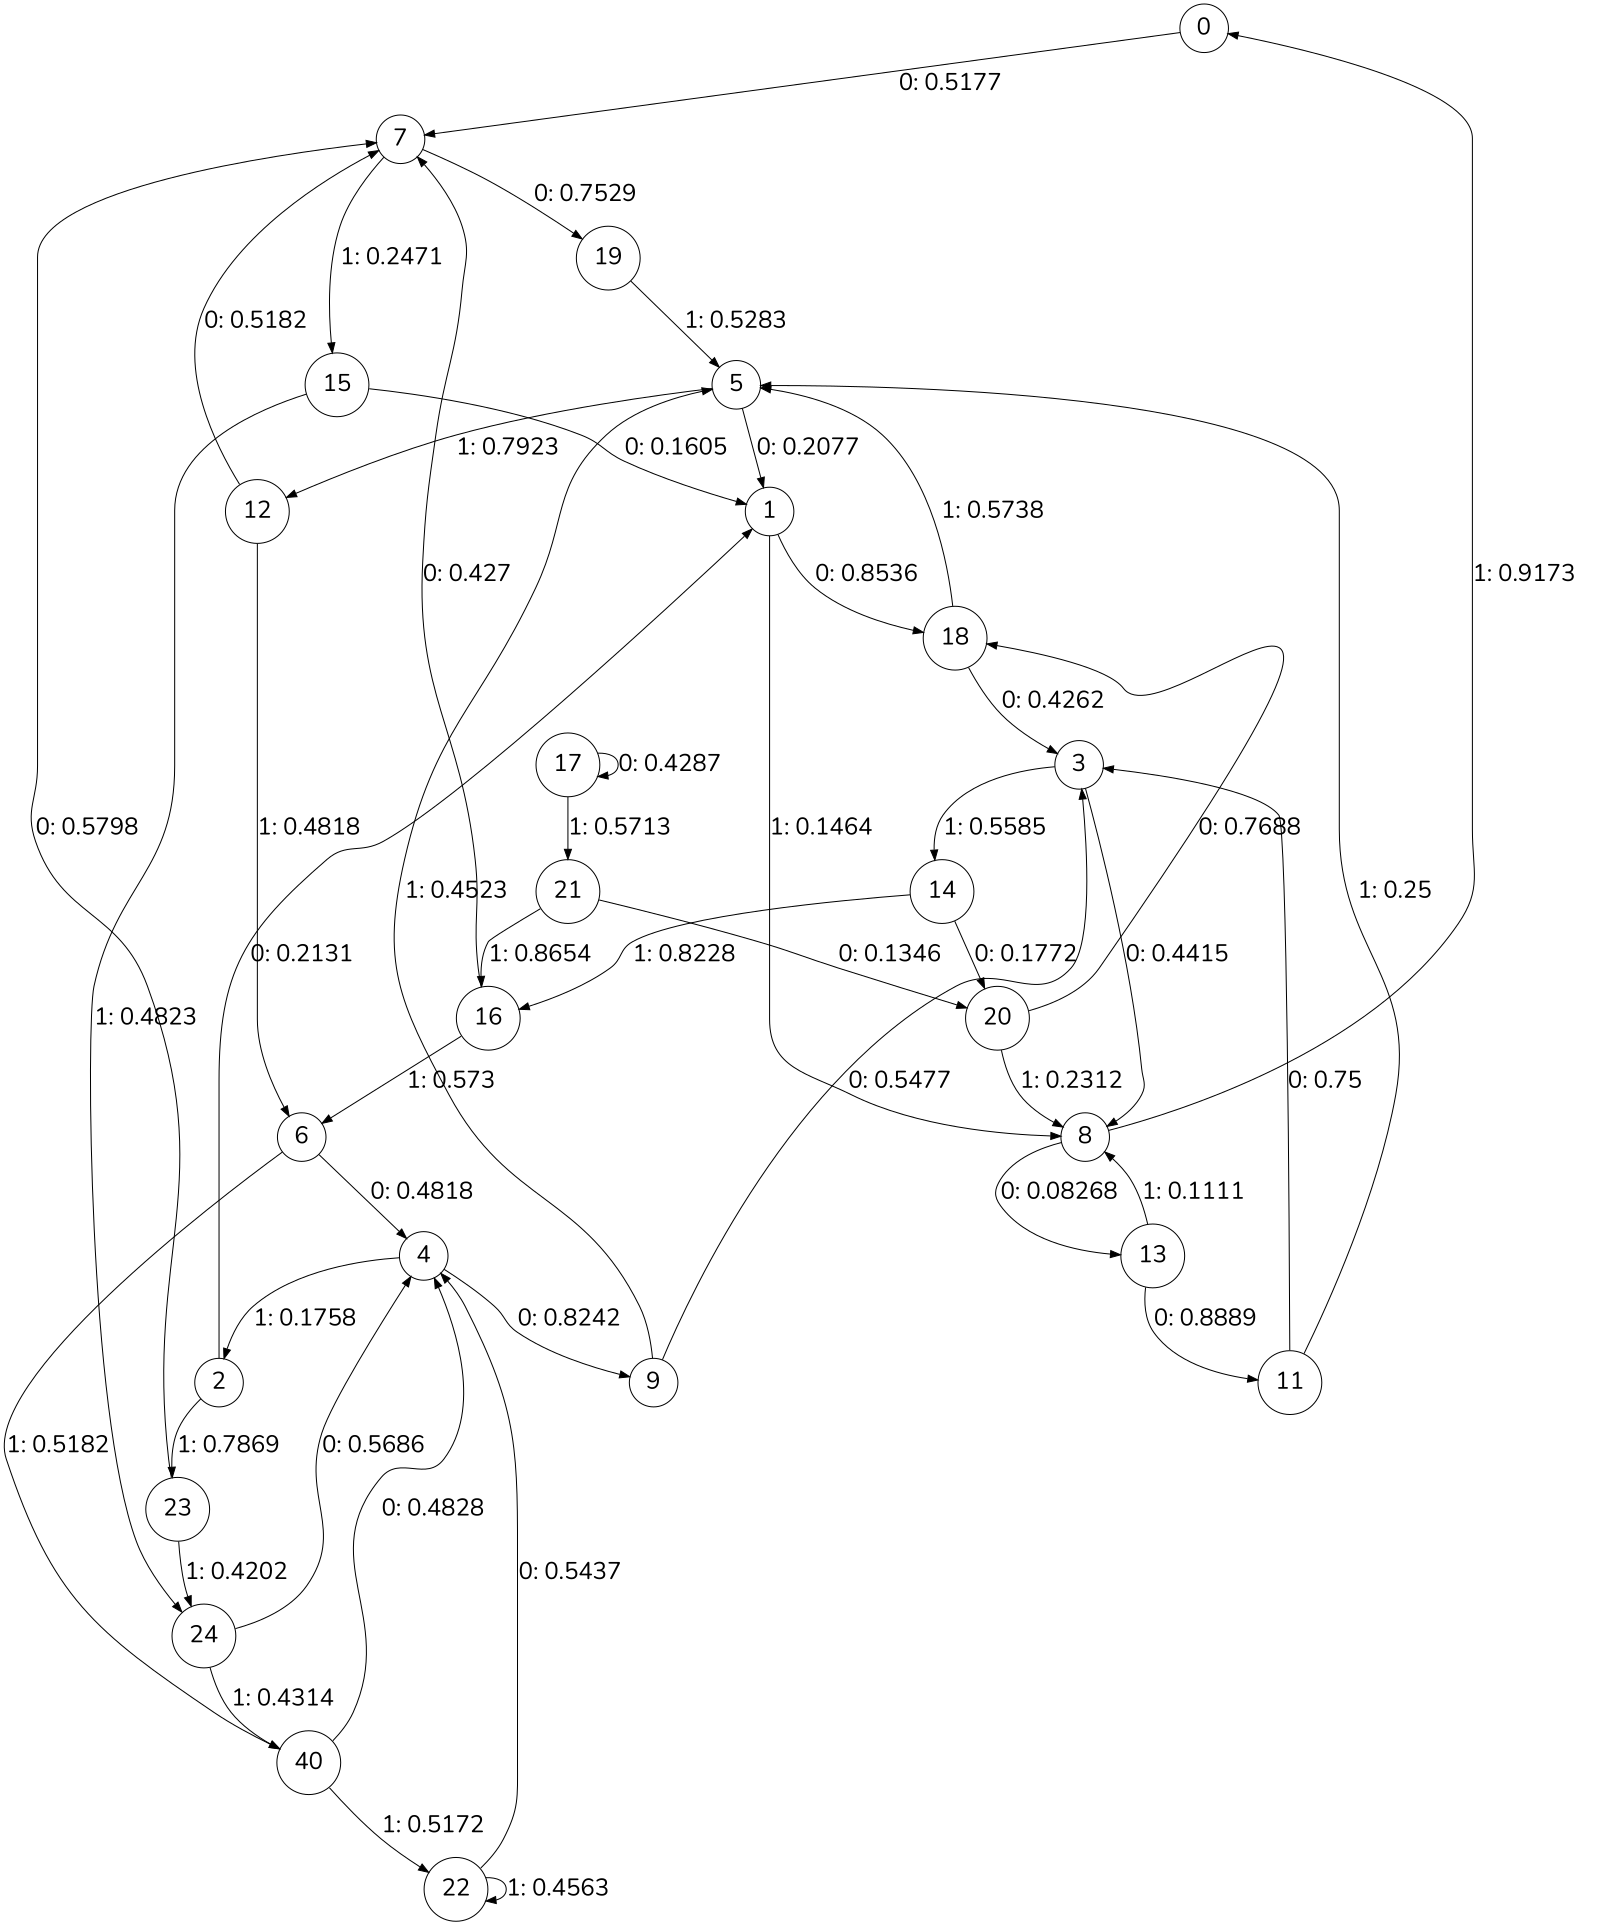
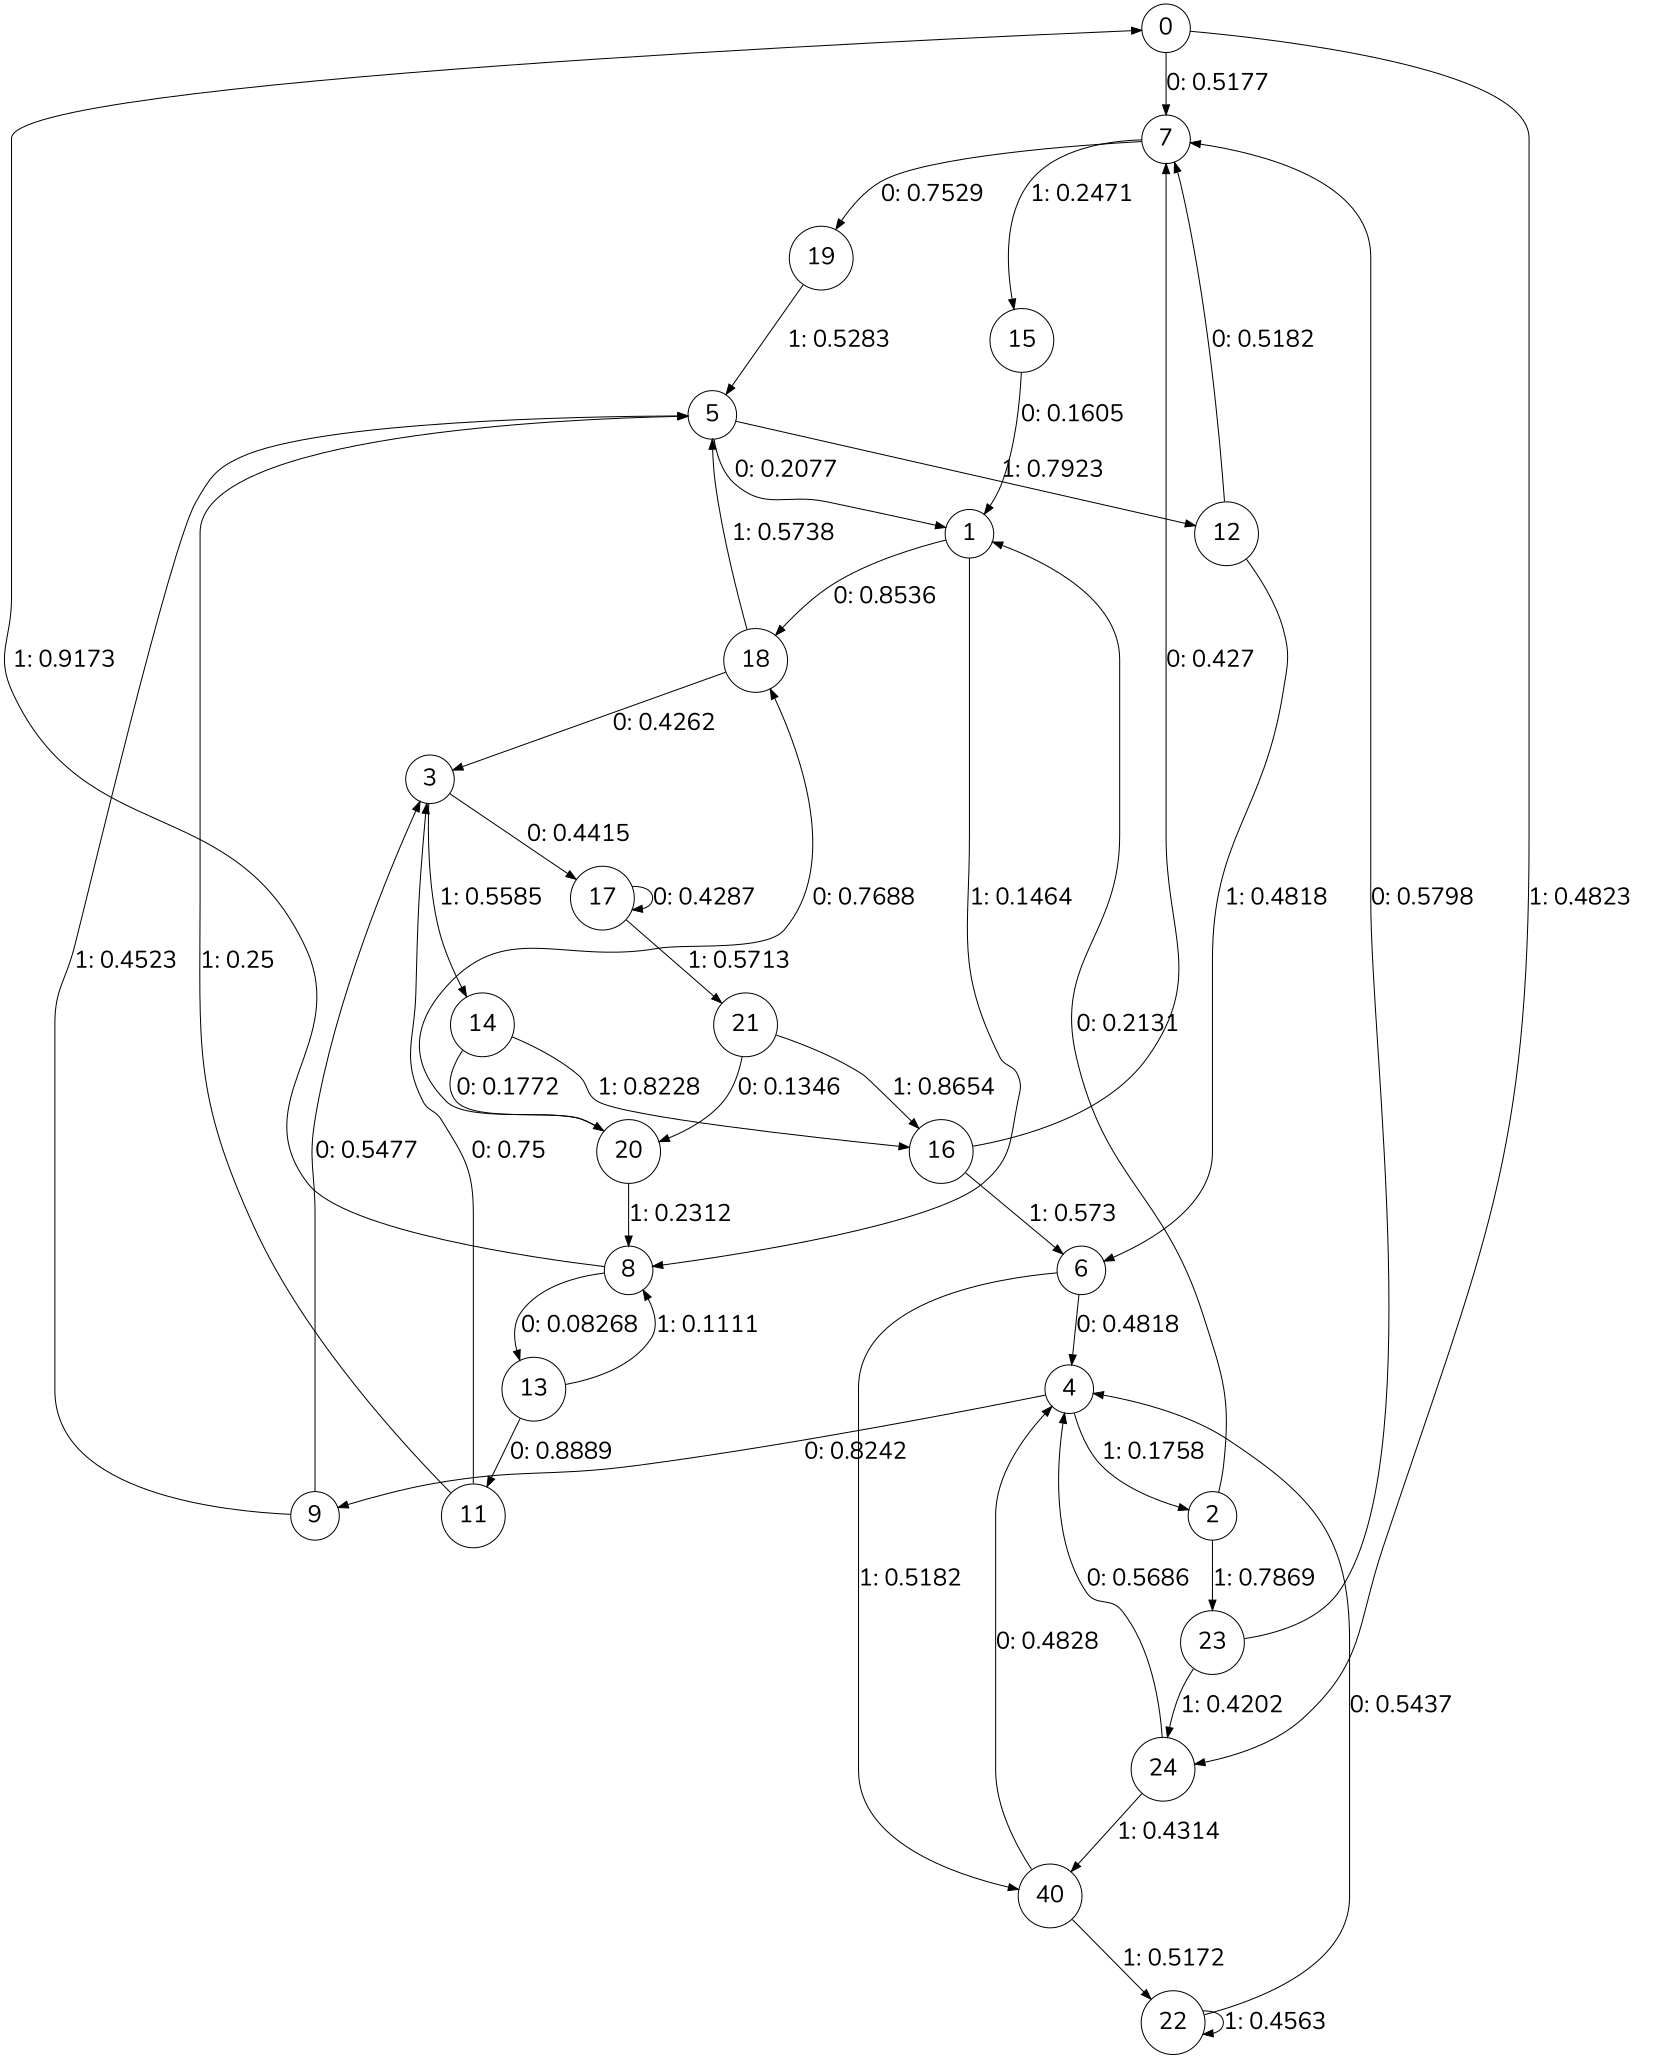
(1125, 959) -> (509, 834)
(100, 964) -> (1529, 819)
